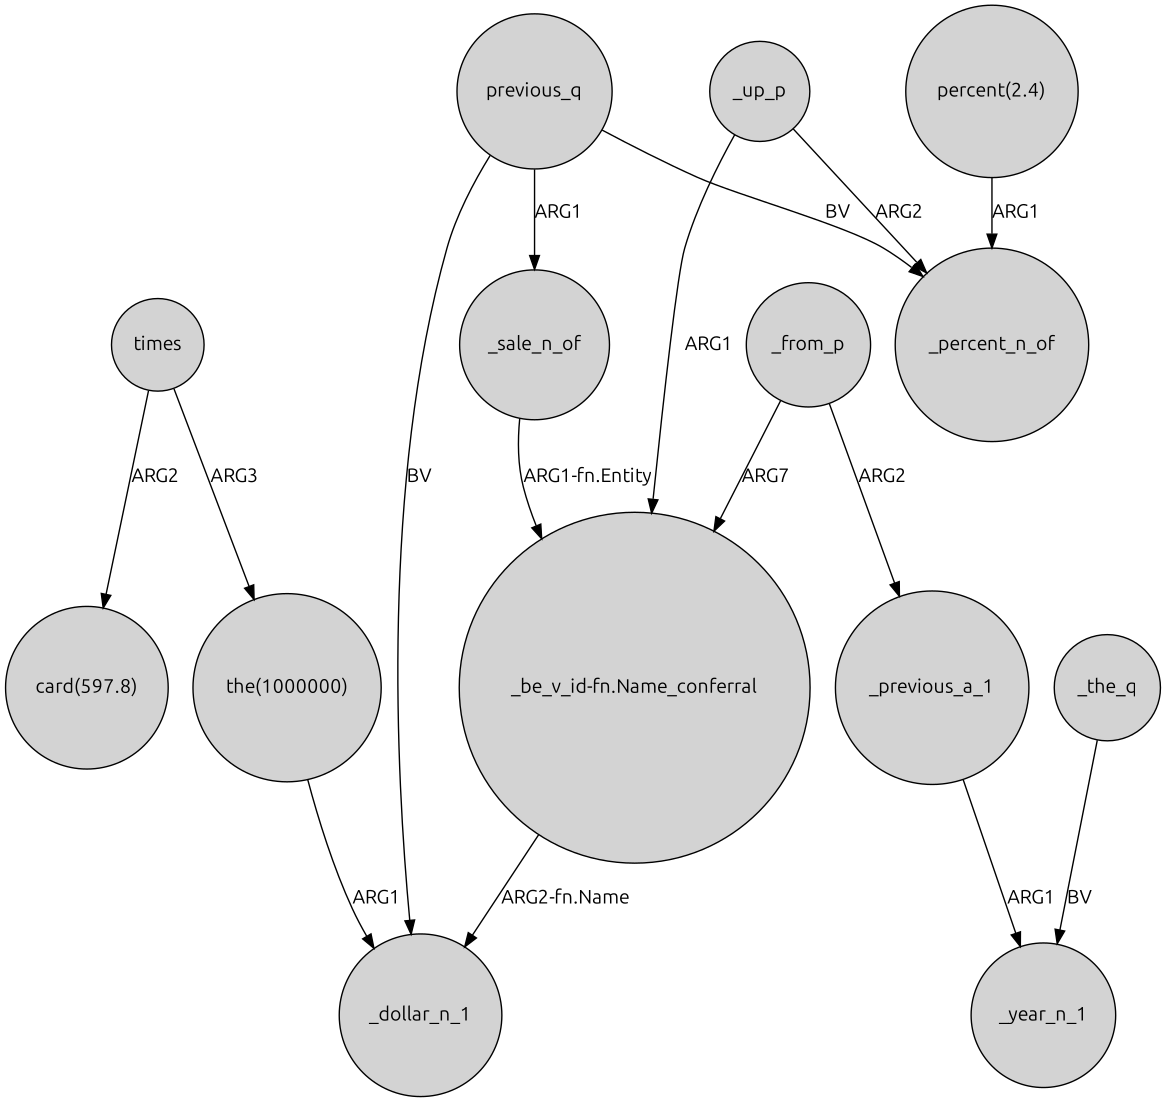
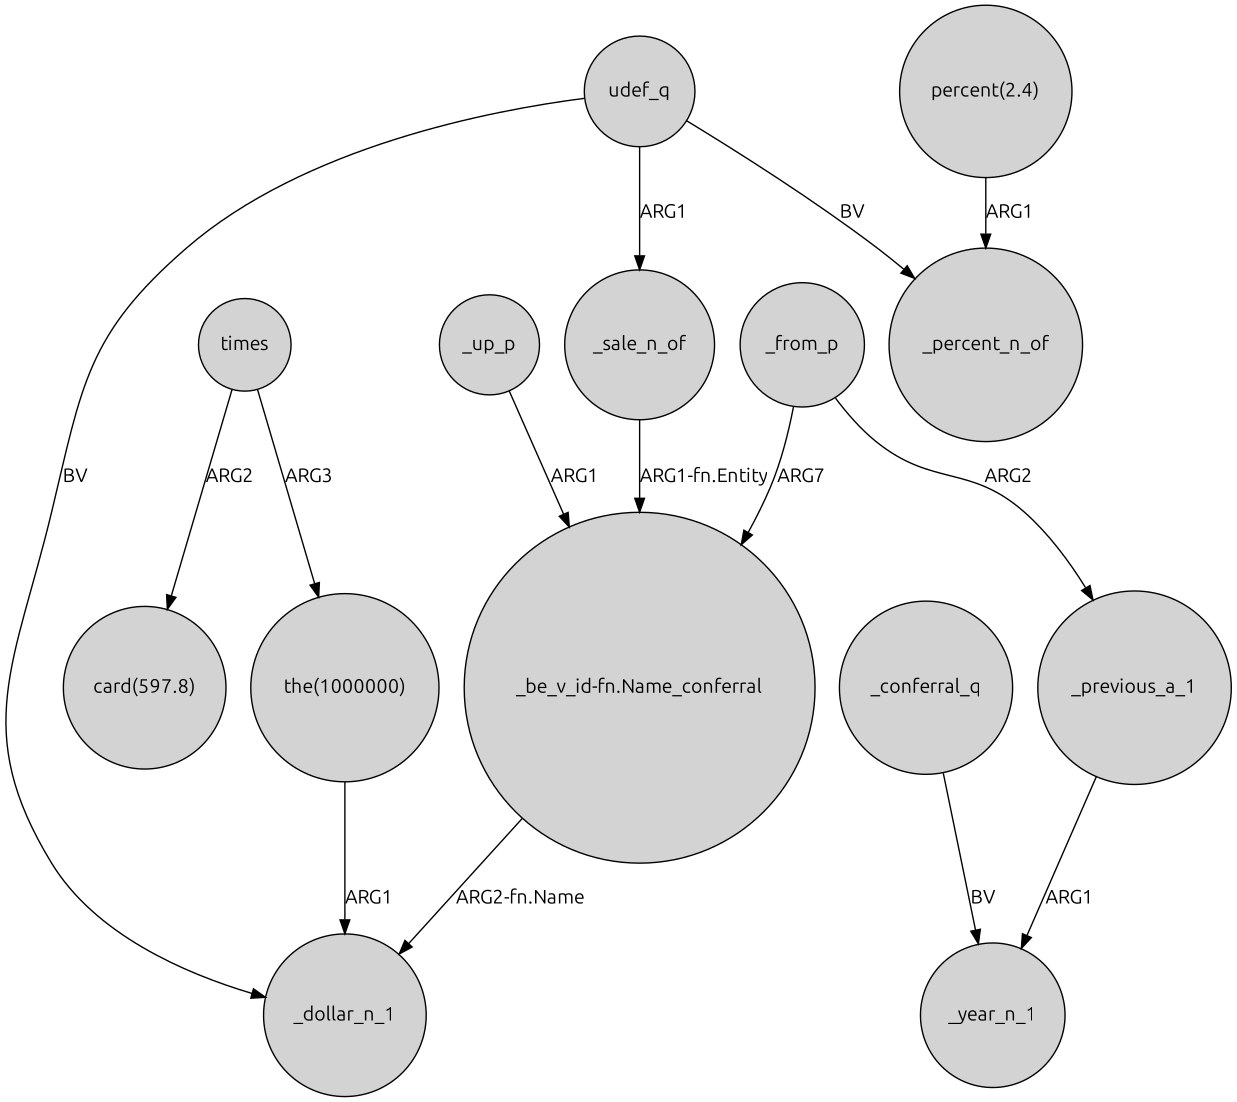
(535, 91) -> (640, 91)
(855, 195) -> none
(1107, 688) -> (926, 688)
